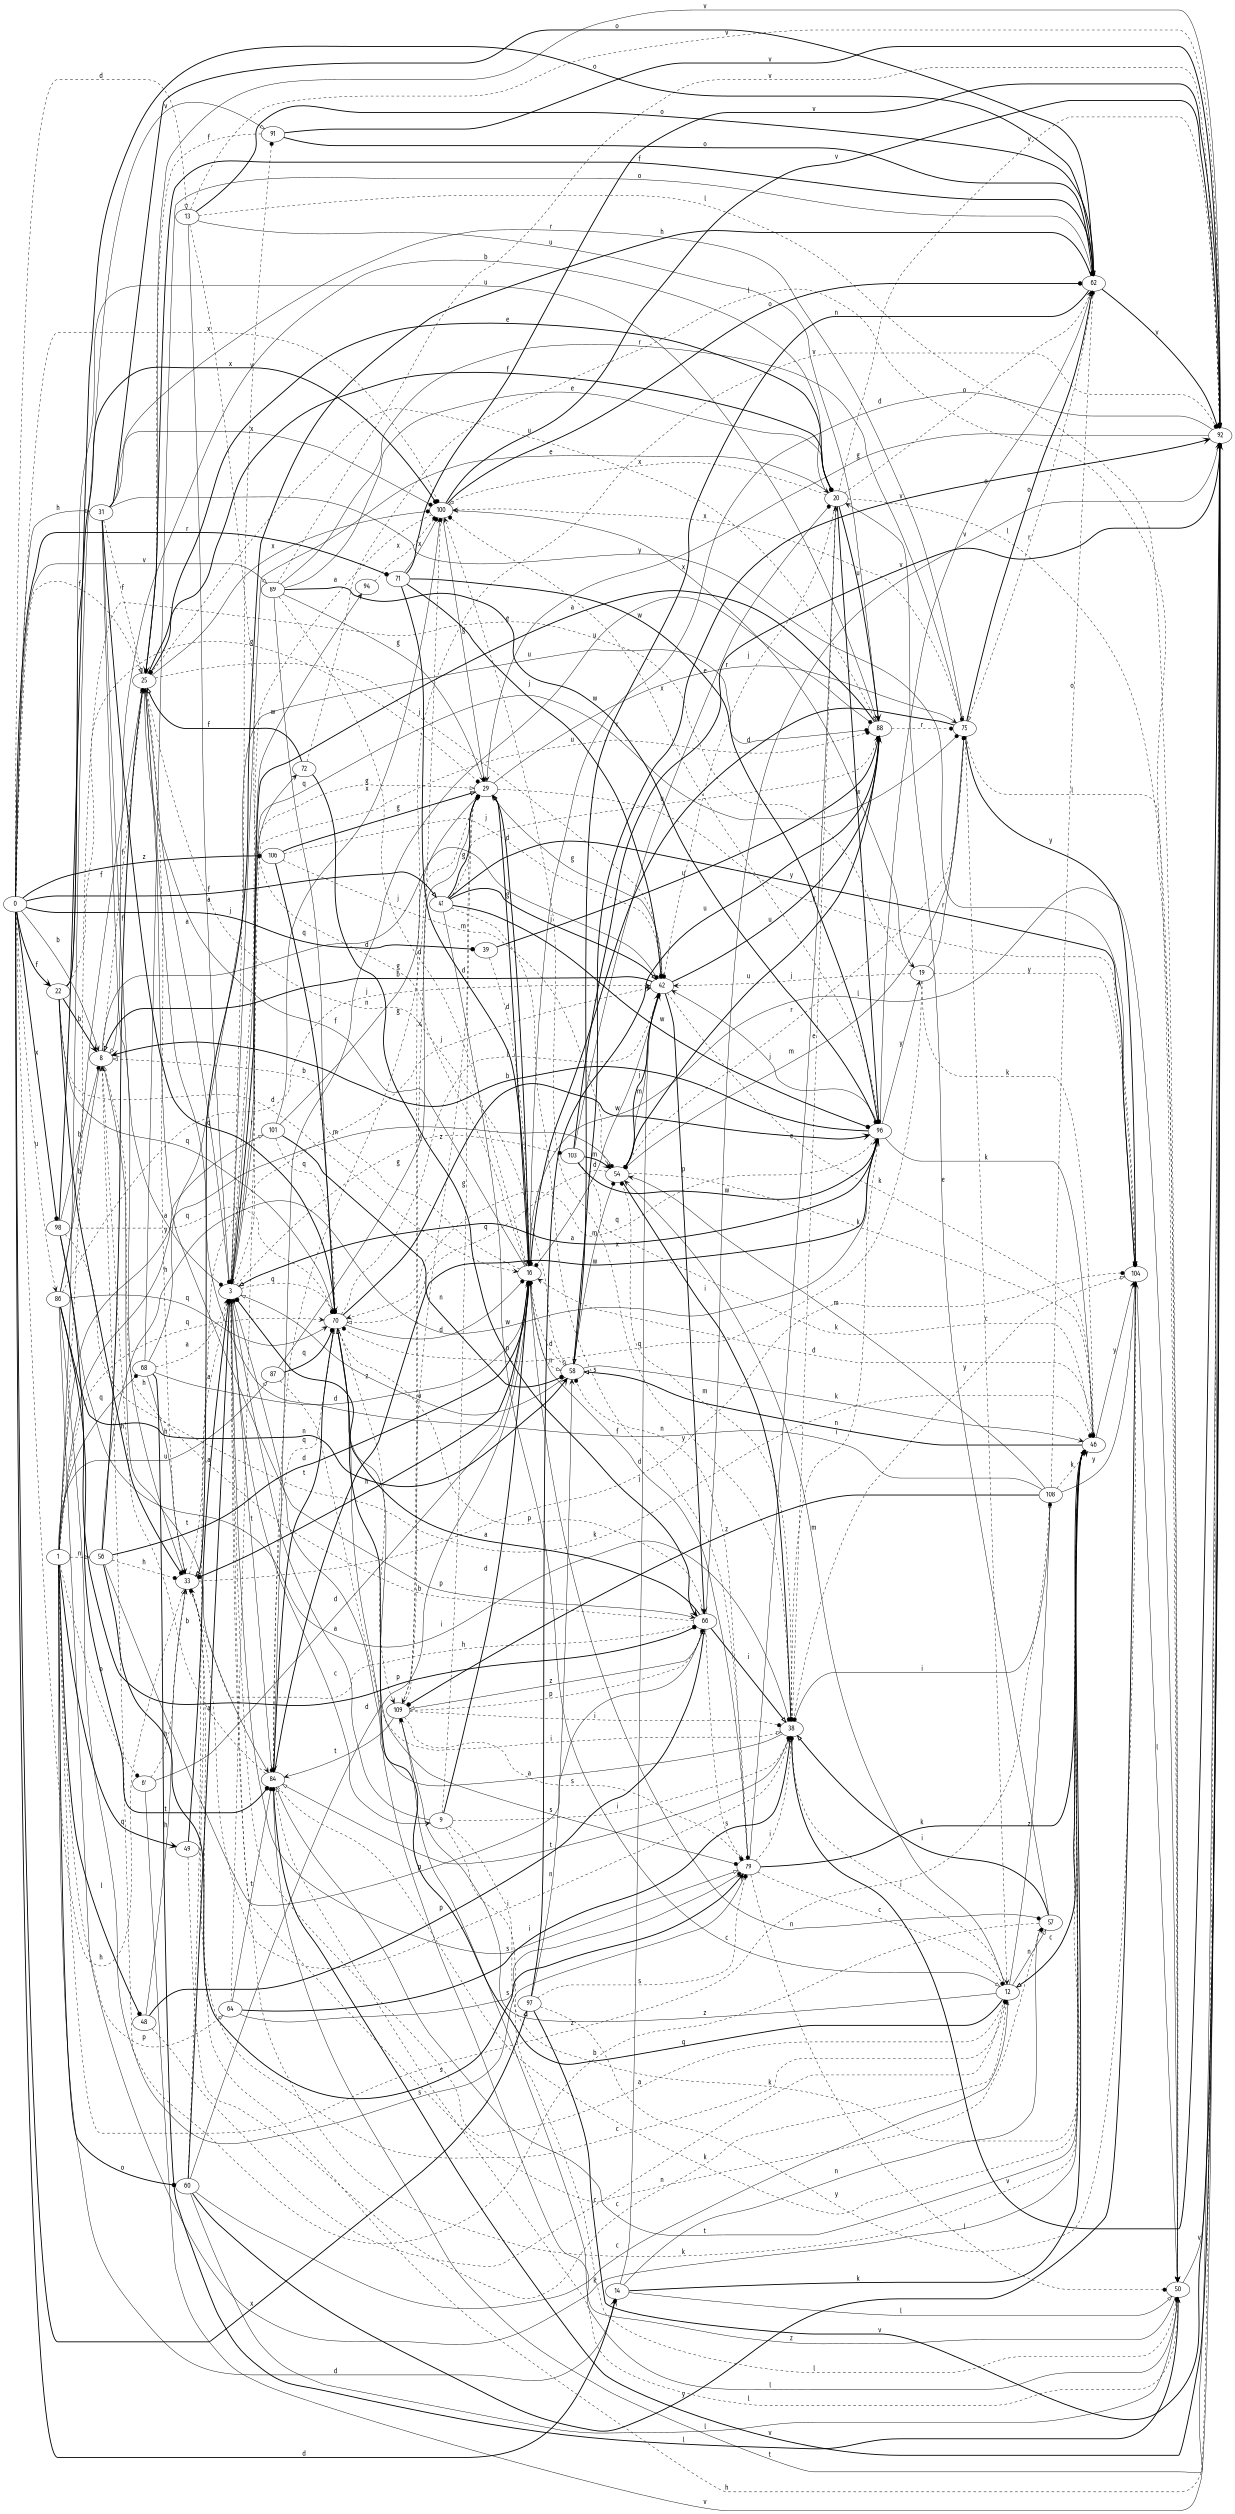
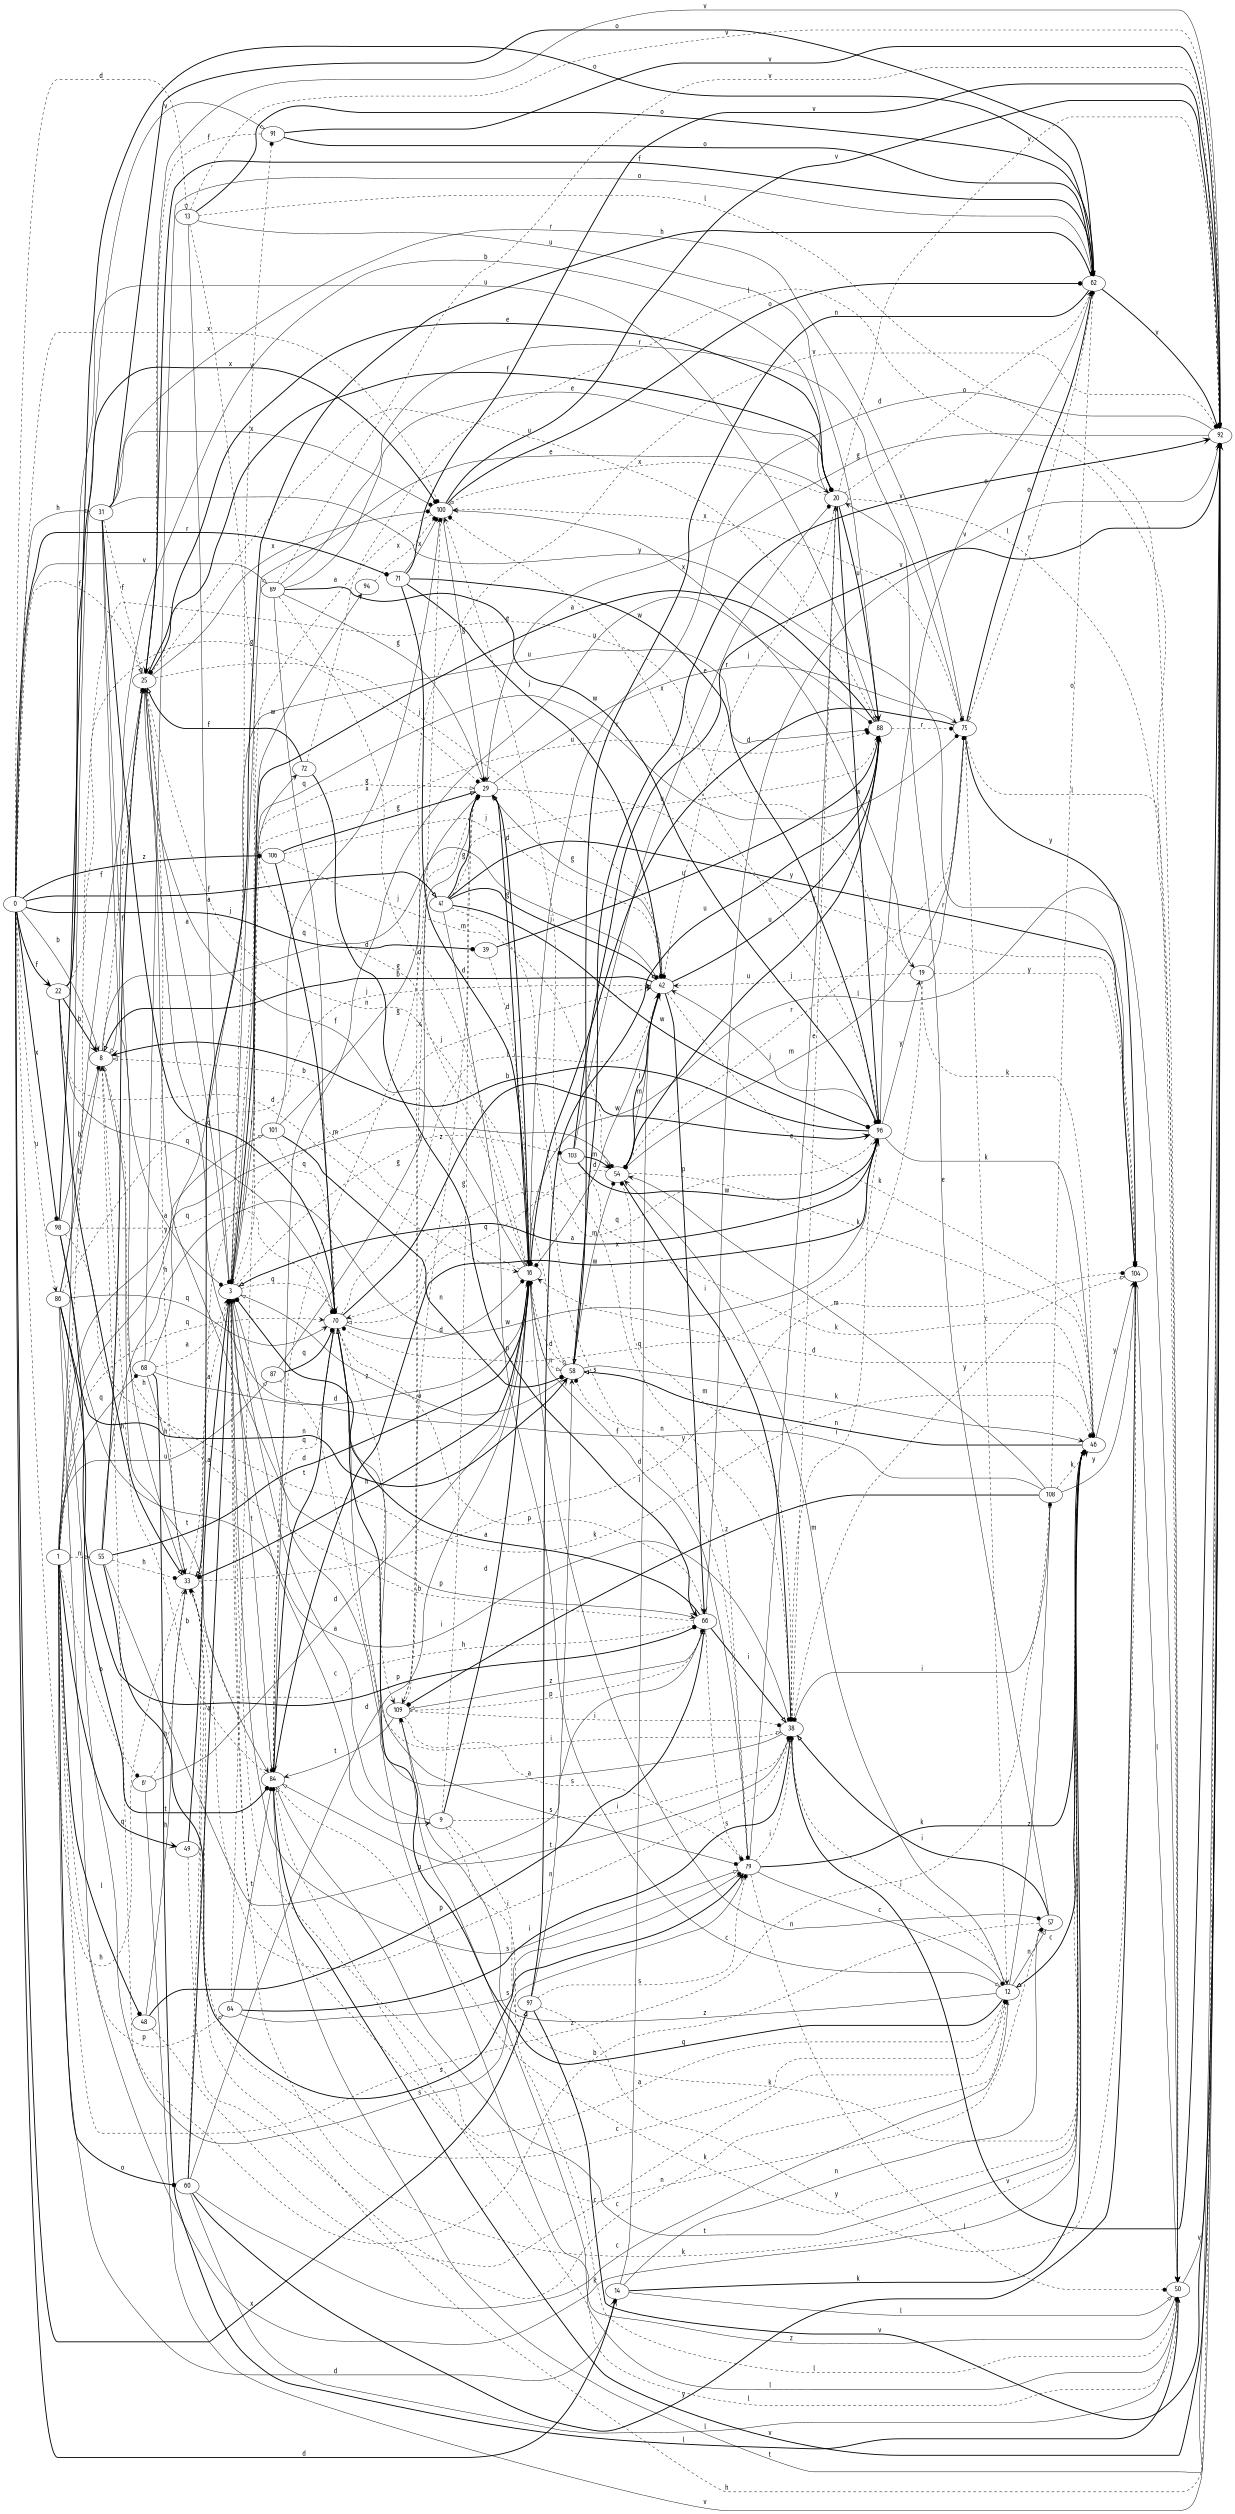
(88, 1263) -> (88, 1263)
(101, 1557) -> (101, 1557)
(1202, 1692) -> (1202, 1692)
(878, 1917) -> (878, 1917)
